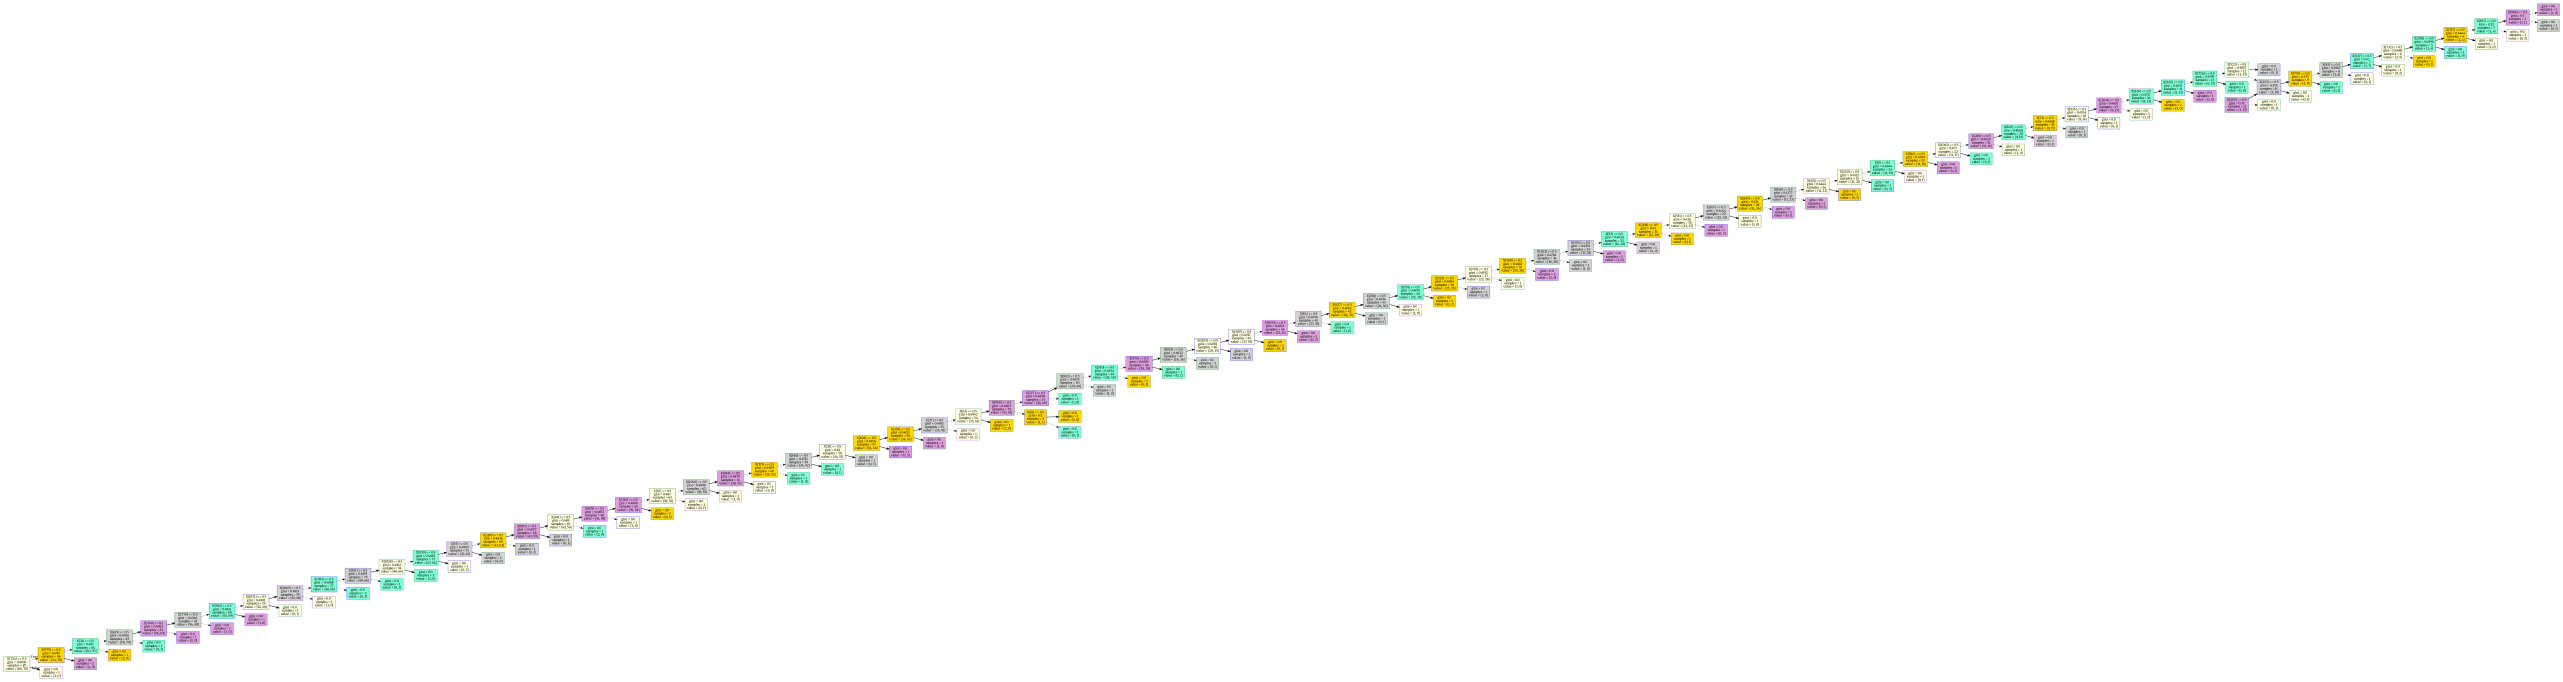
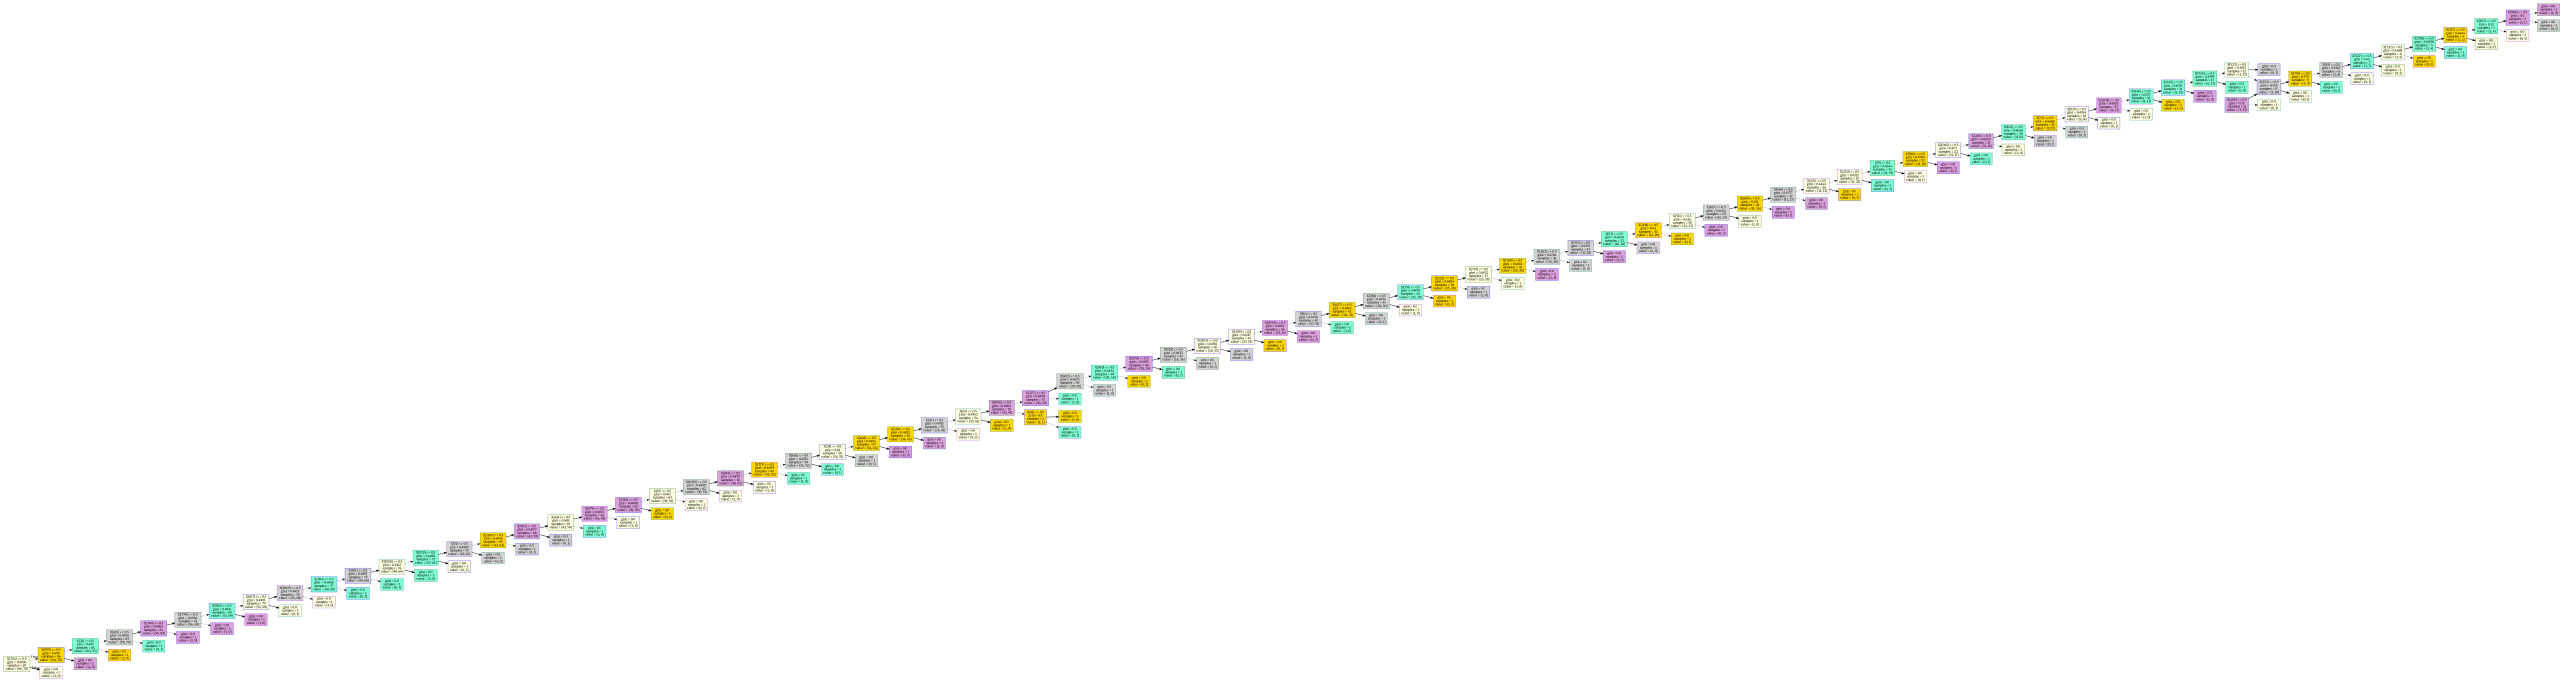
(1850, 177) -> (1850, 177)
none -> (848, 448)
